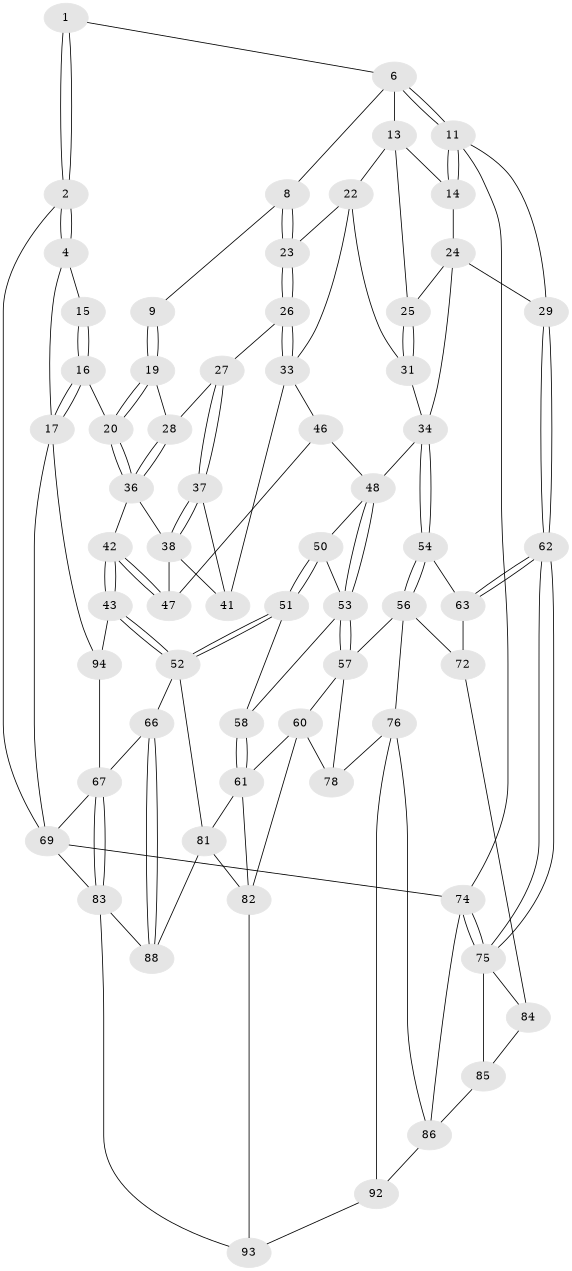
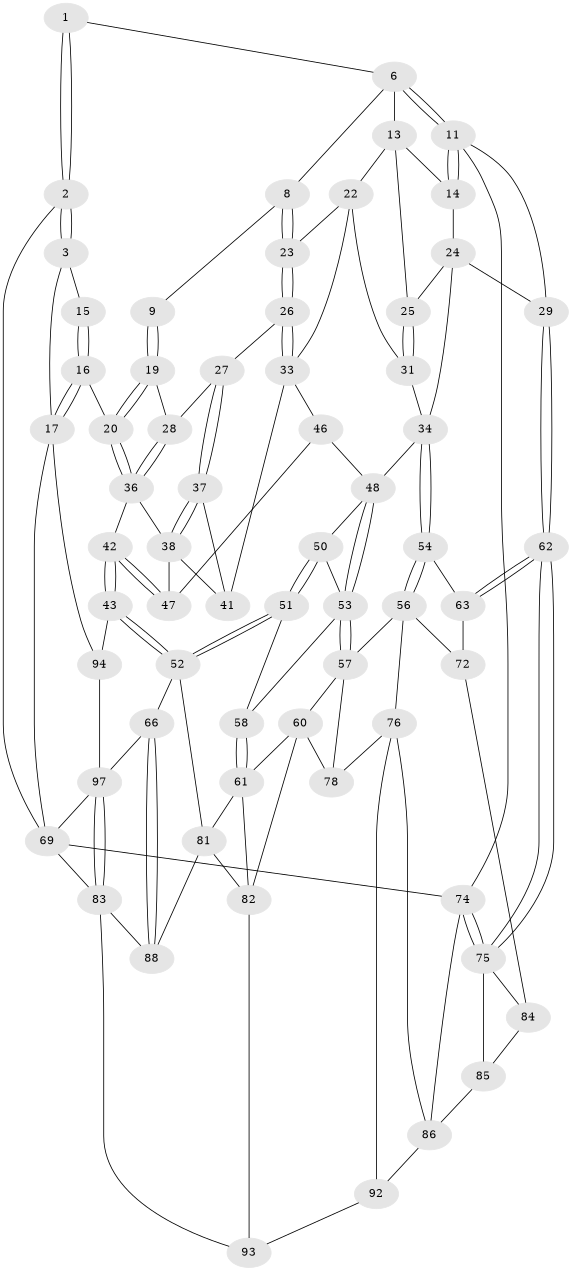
(66, 253) -> (66, 253)
(100, 782) -> (100, 782)
